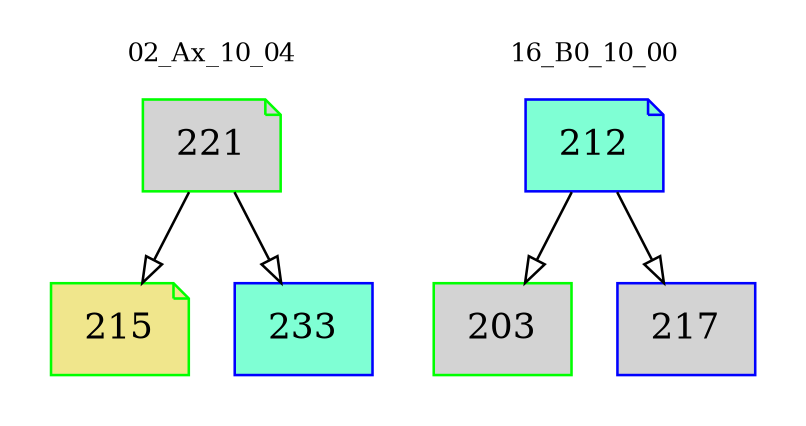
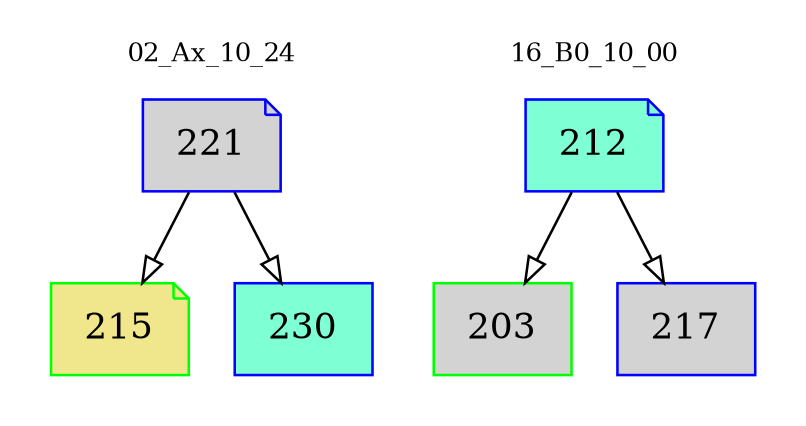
(212, 55) -> (212, 55)
(212, 145) -> (212, 145)
(304, 329) -> (304, 329)
